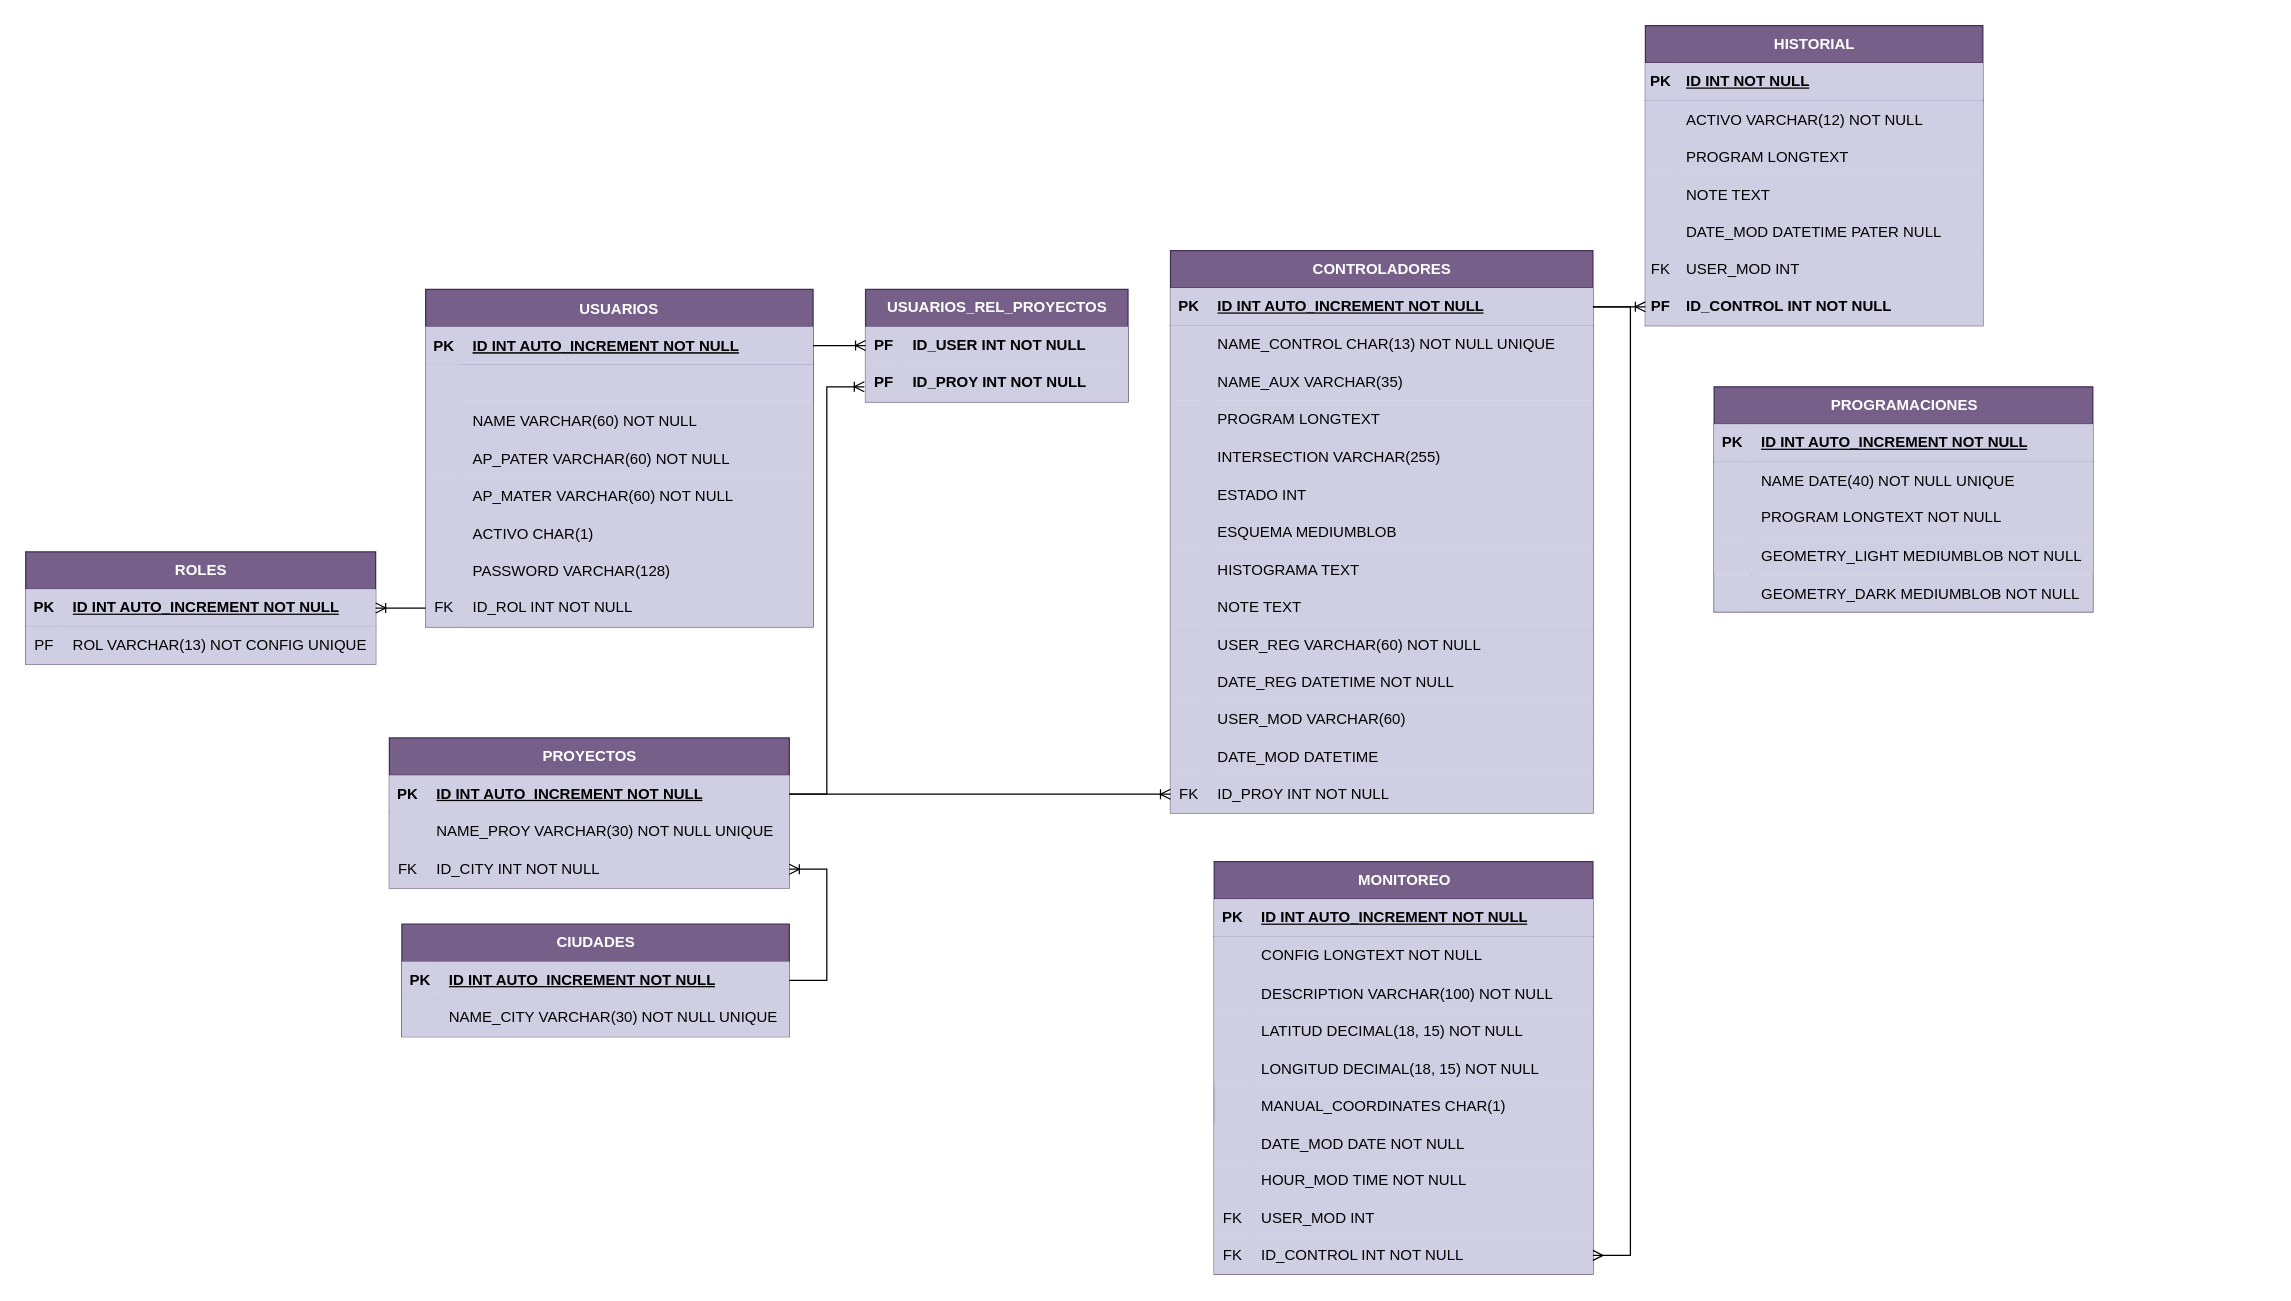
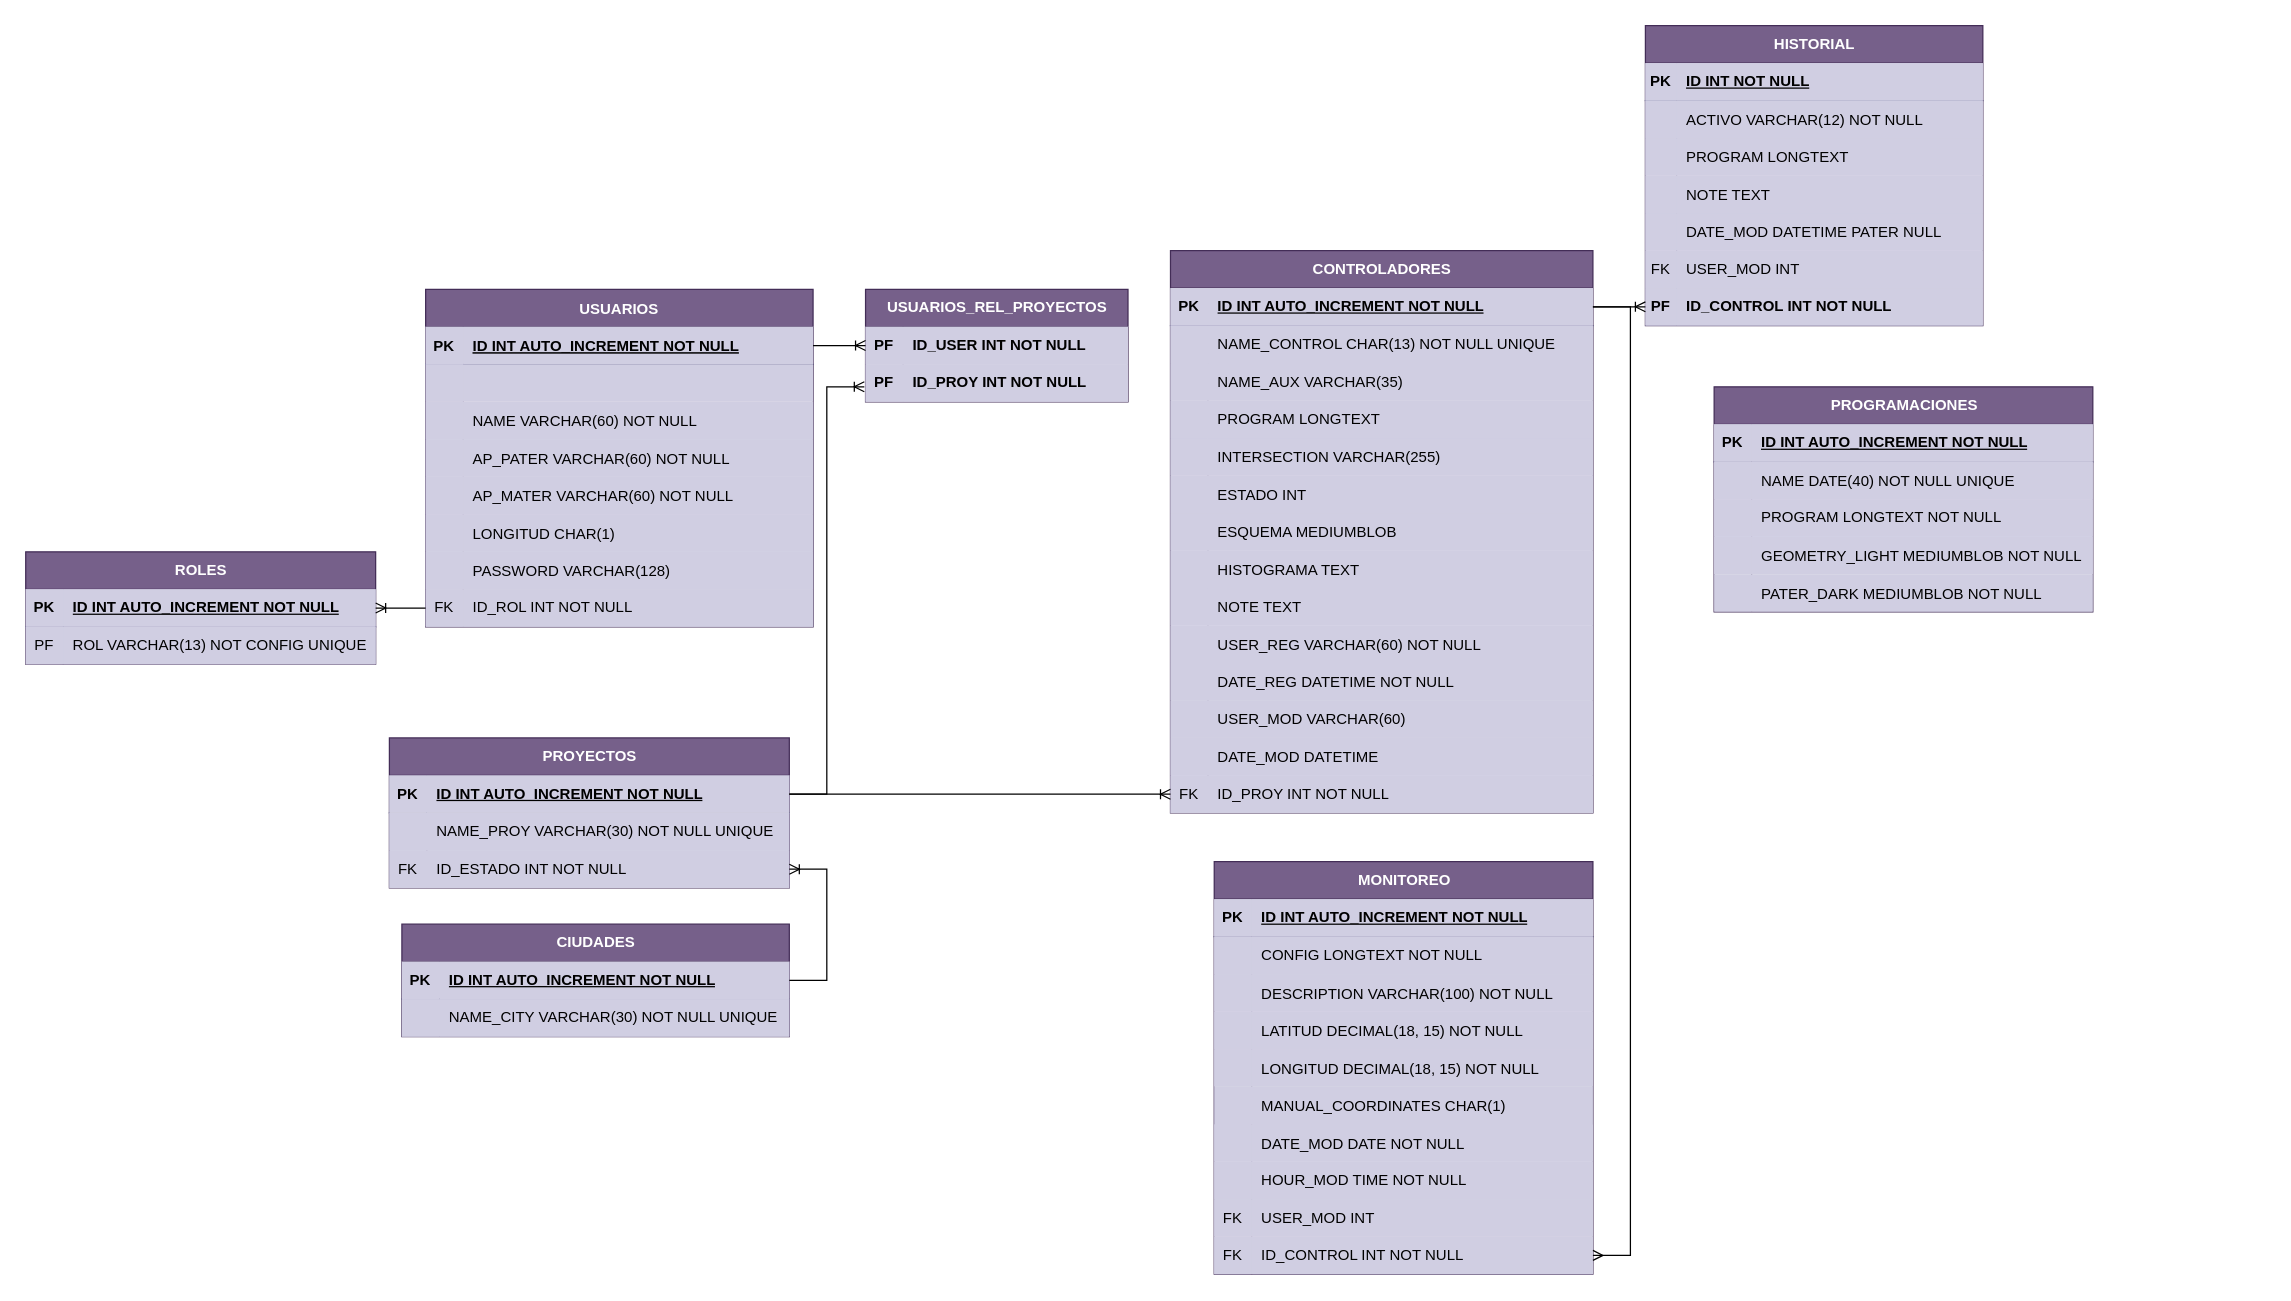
(529, 534) -> (538, 534)
(1894, 594) -> (1881, 594)
(515, 869) -> (523, 869)
